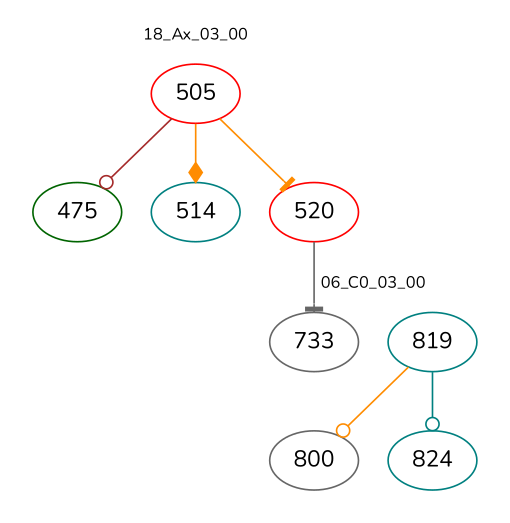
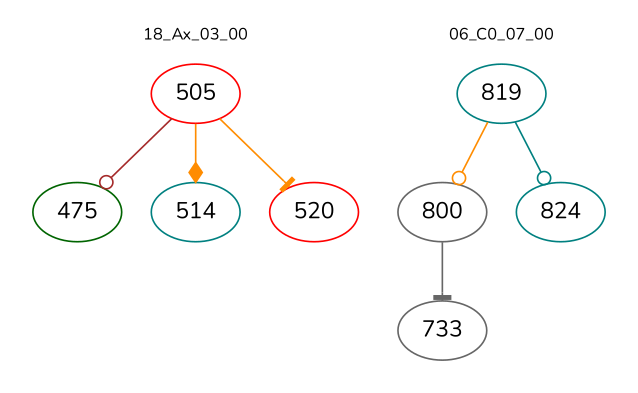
(314, 279) -> (442, 267)
(373, 284) -> (502, 35)
